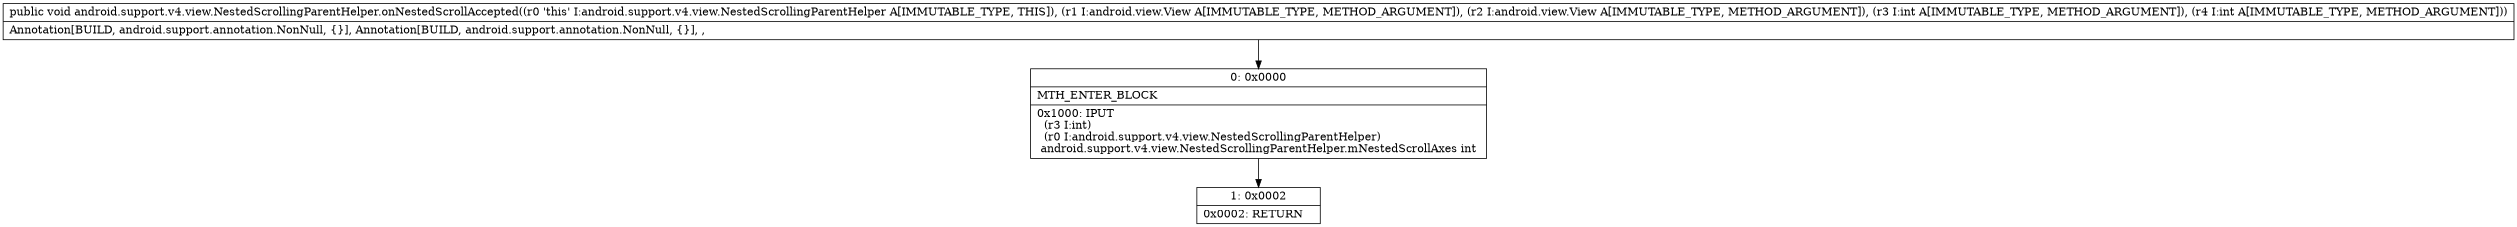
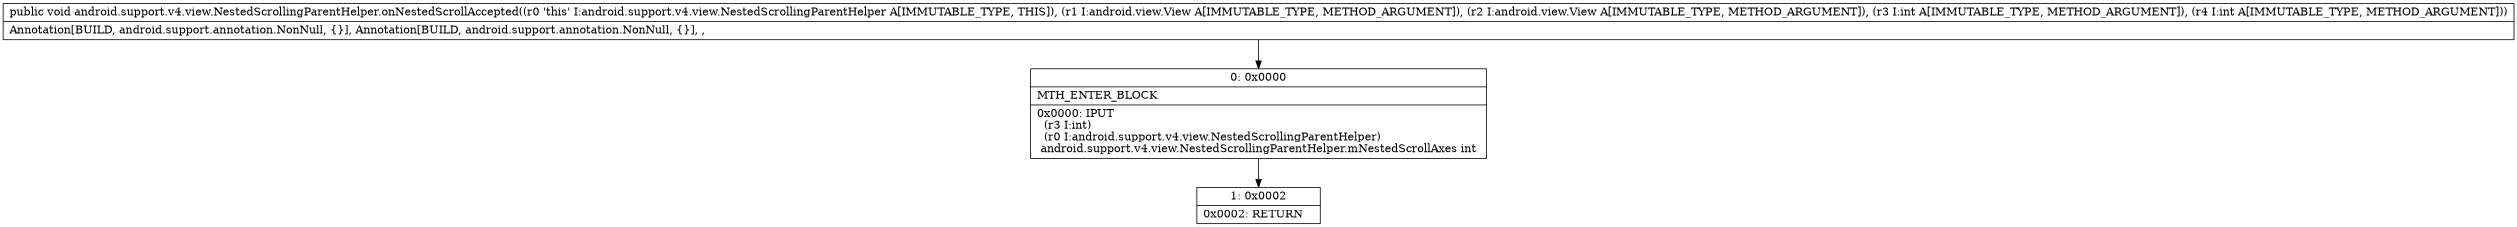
(1079, 114) -> (1079, 114)
